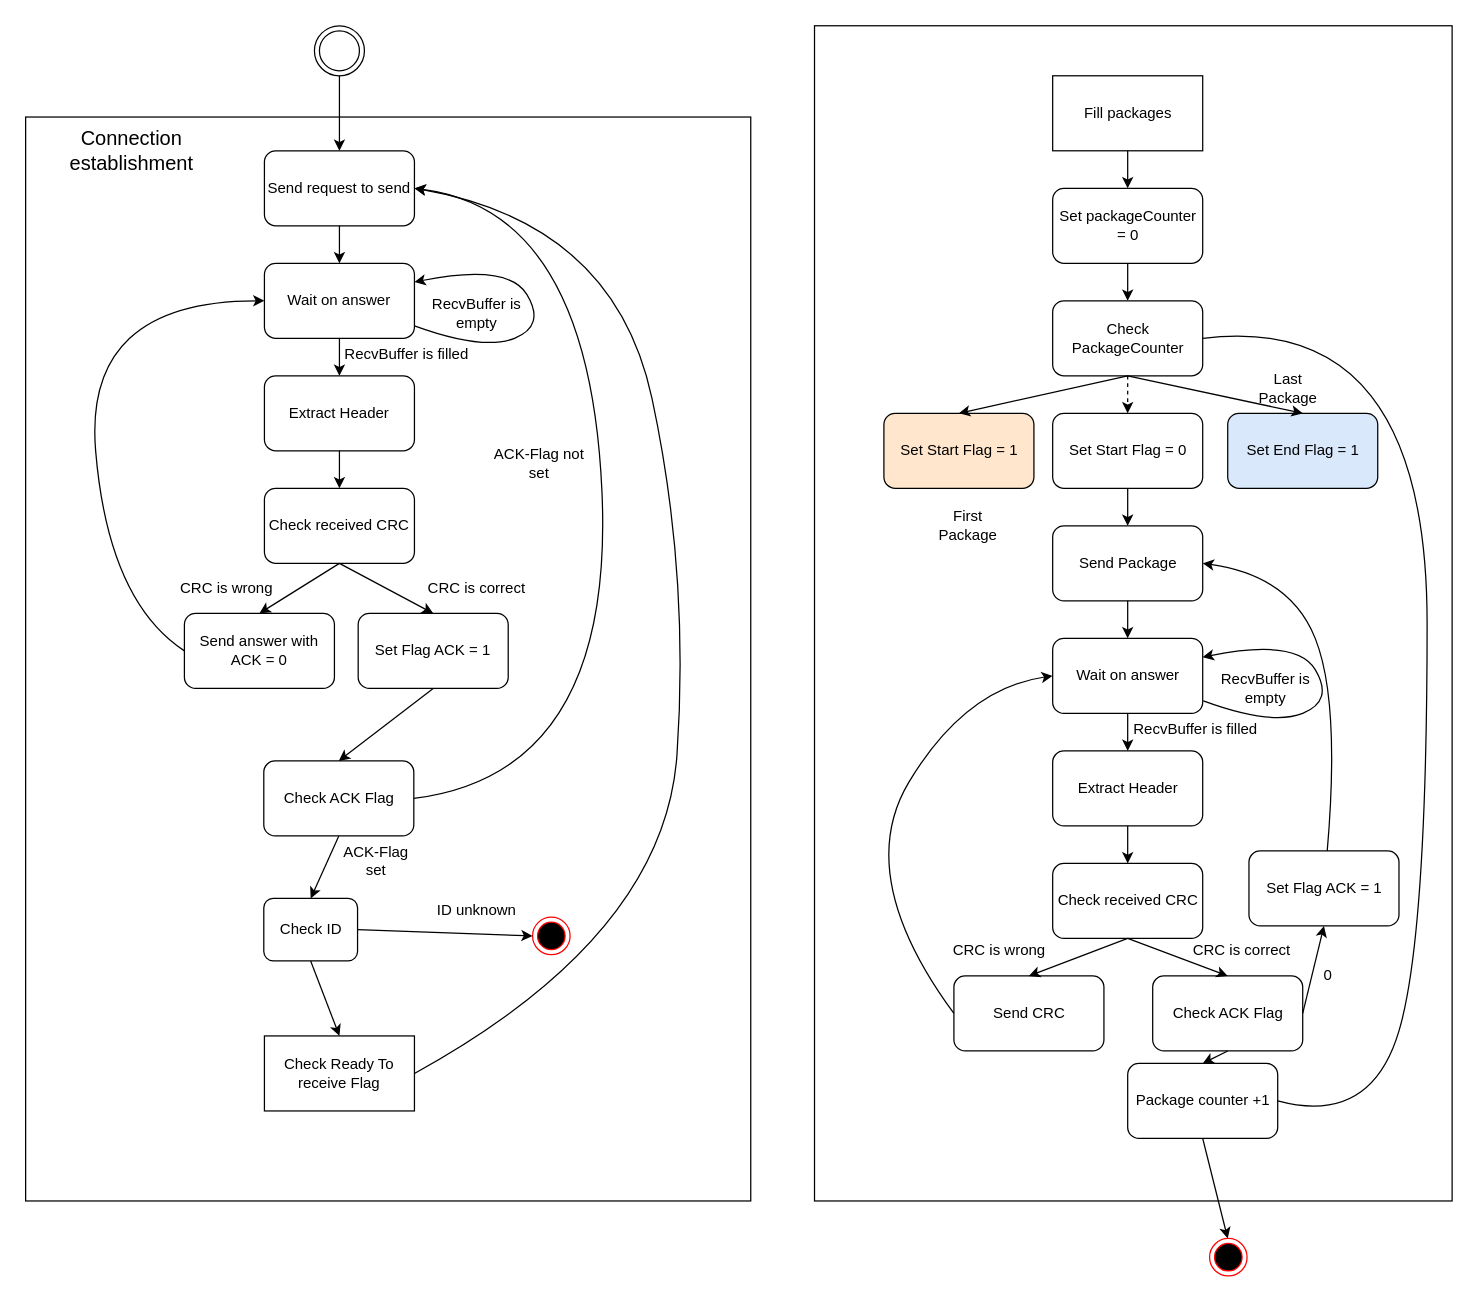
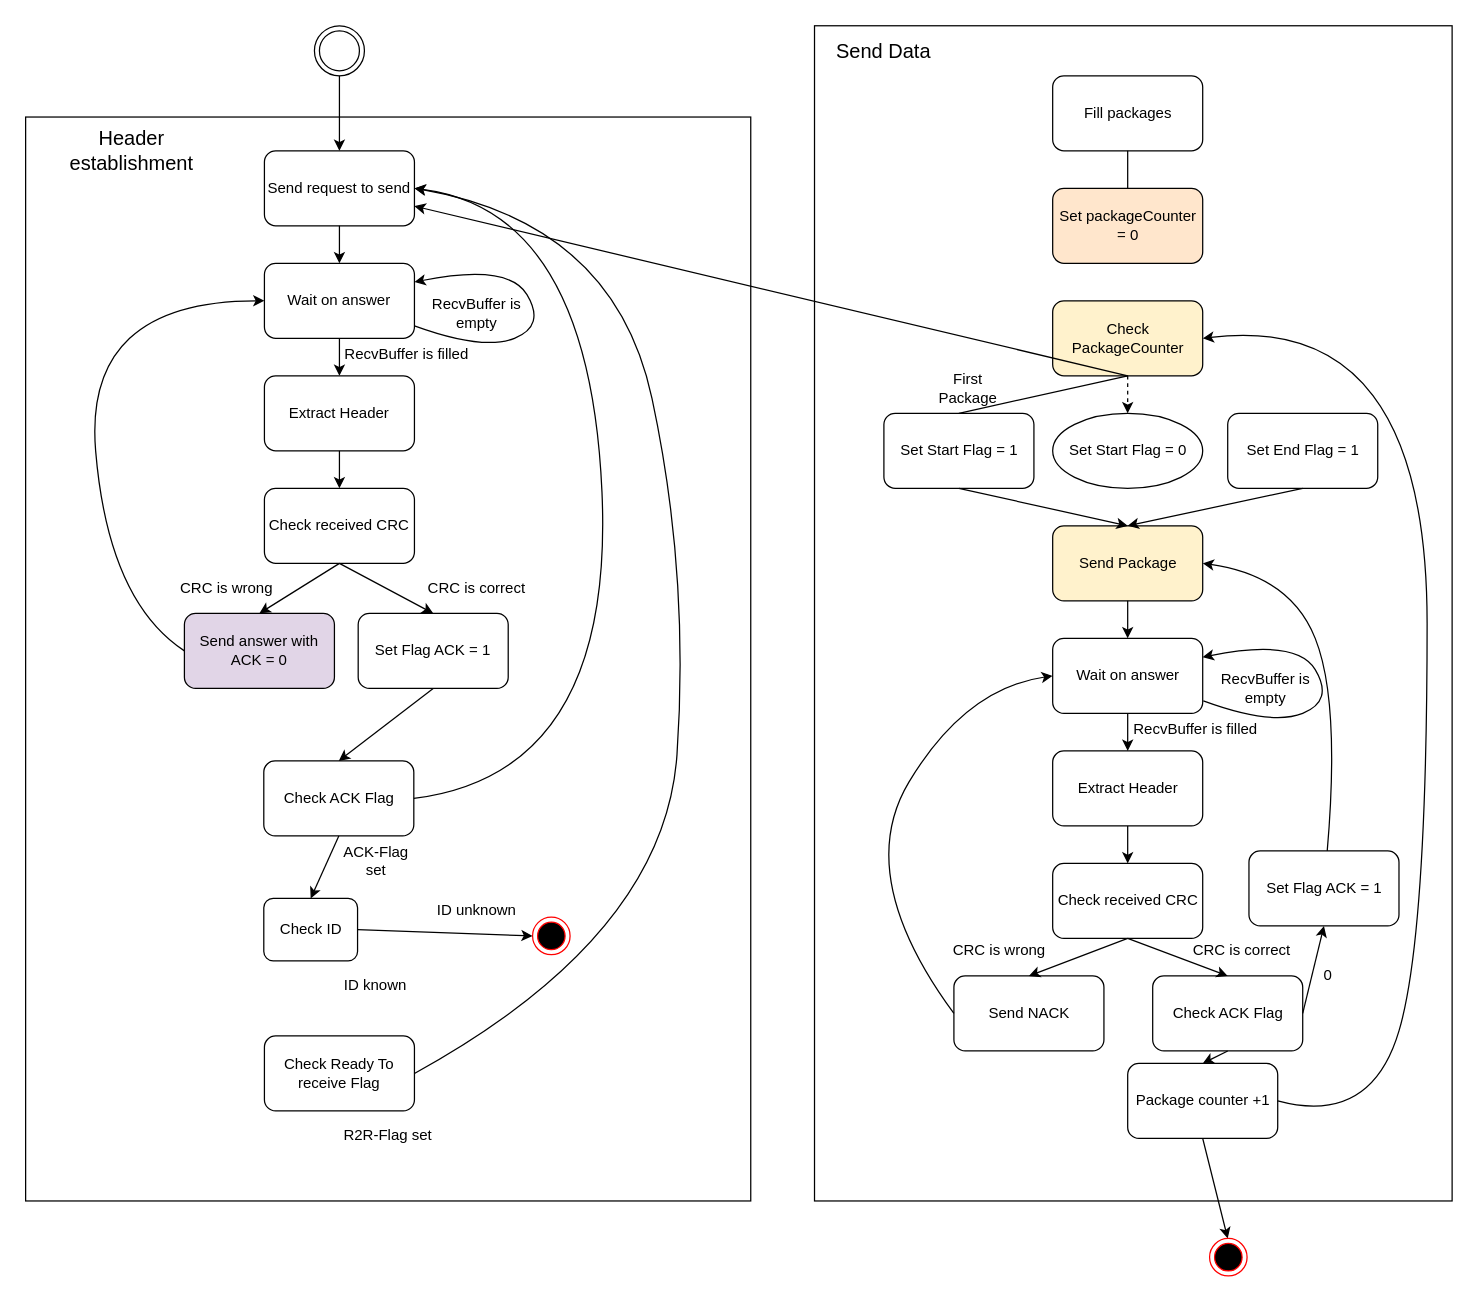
none -> (884, 51)
(1128, 113) -> (1128, 113)
(132, 151) -> (132, 151)
(1128, 178) -> (1128, 181)
(1128, 226) -> (1128, 226)
(1128, 277) -> none
(1128, 338) -> (1128, 338)
(1209, 338) -> (1212, 337)
(1288, 388) -> none
(1213, 394) -> (840, 307)
(968, 411) -> (964, 412)
(959, 451) -> (959, 451)
(1128, 451) -> (1128, 451)
(1303, 451) -> (1303, 451)
(539, 463) -> none
(1128, 502) -> none
none -> (1039, 506)
none -> (1218, 506)
(968, 526) -> (968, 388)
(1128, 563) -> (1128, 563)
(259, 651) -> (259, 651)
none -> (376, 986)
(324, 994) -> none
(1029, 1013) -> (1029, 1013)
(339, 1073) -> (339, 1073)
none -> (388, 1136)
